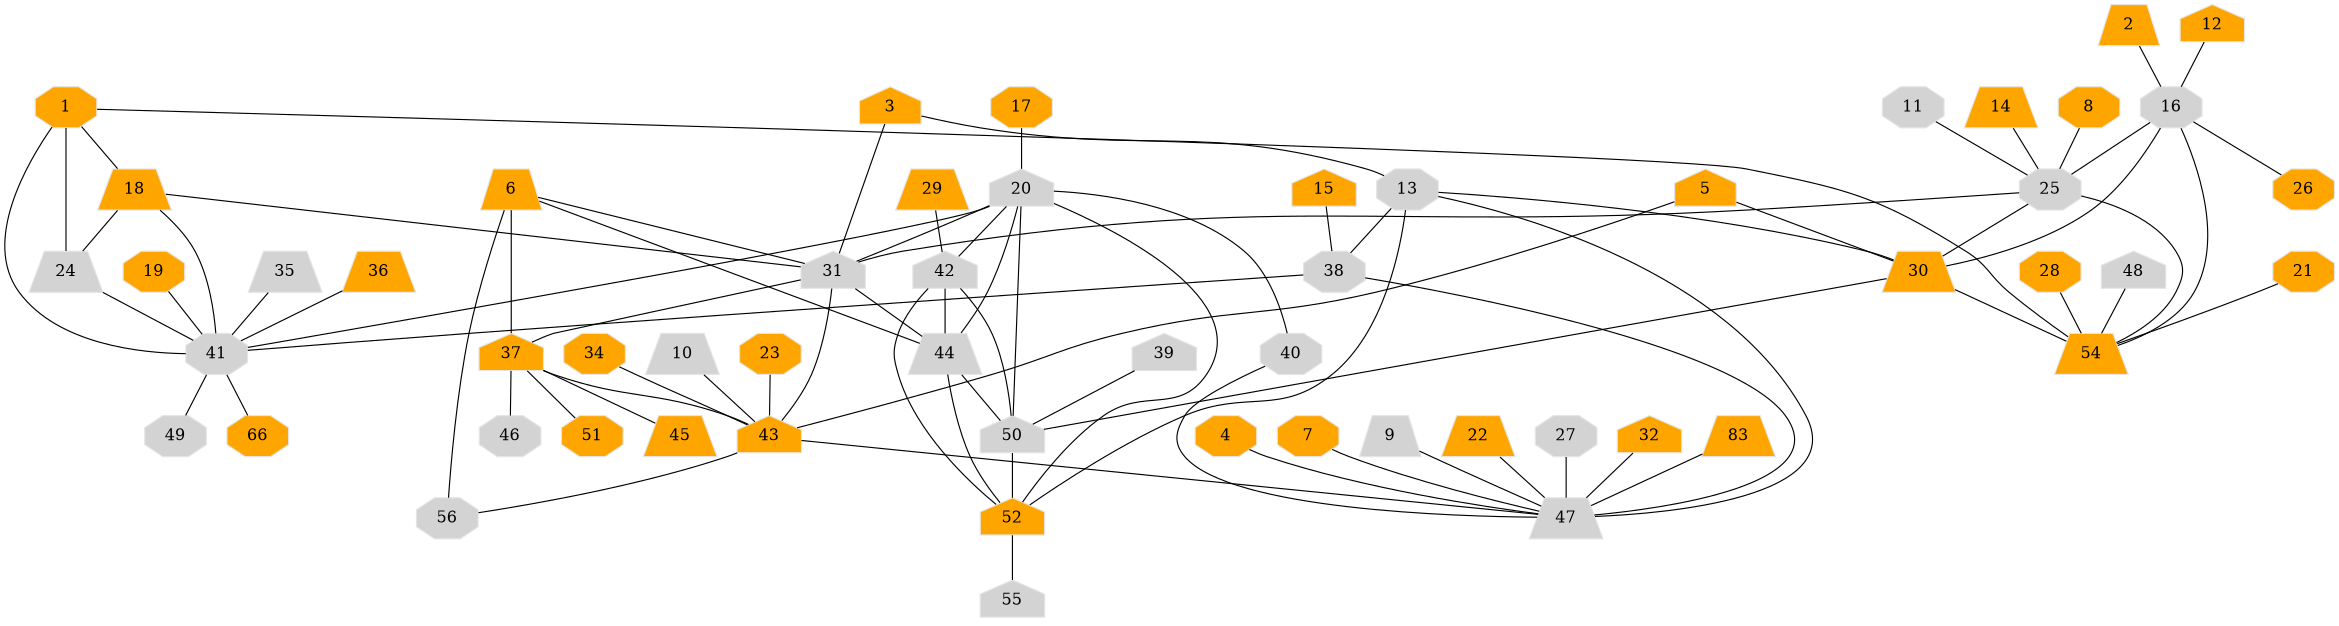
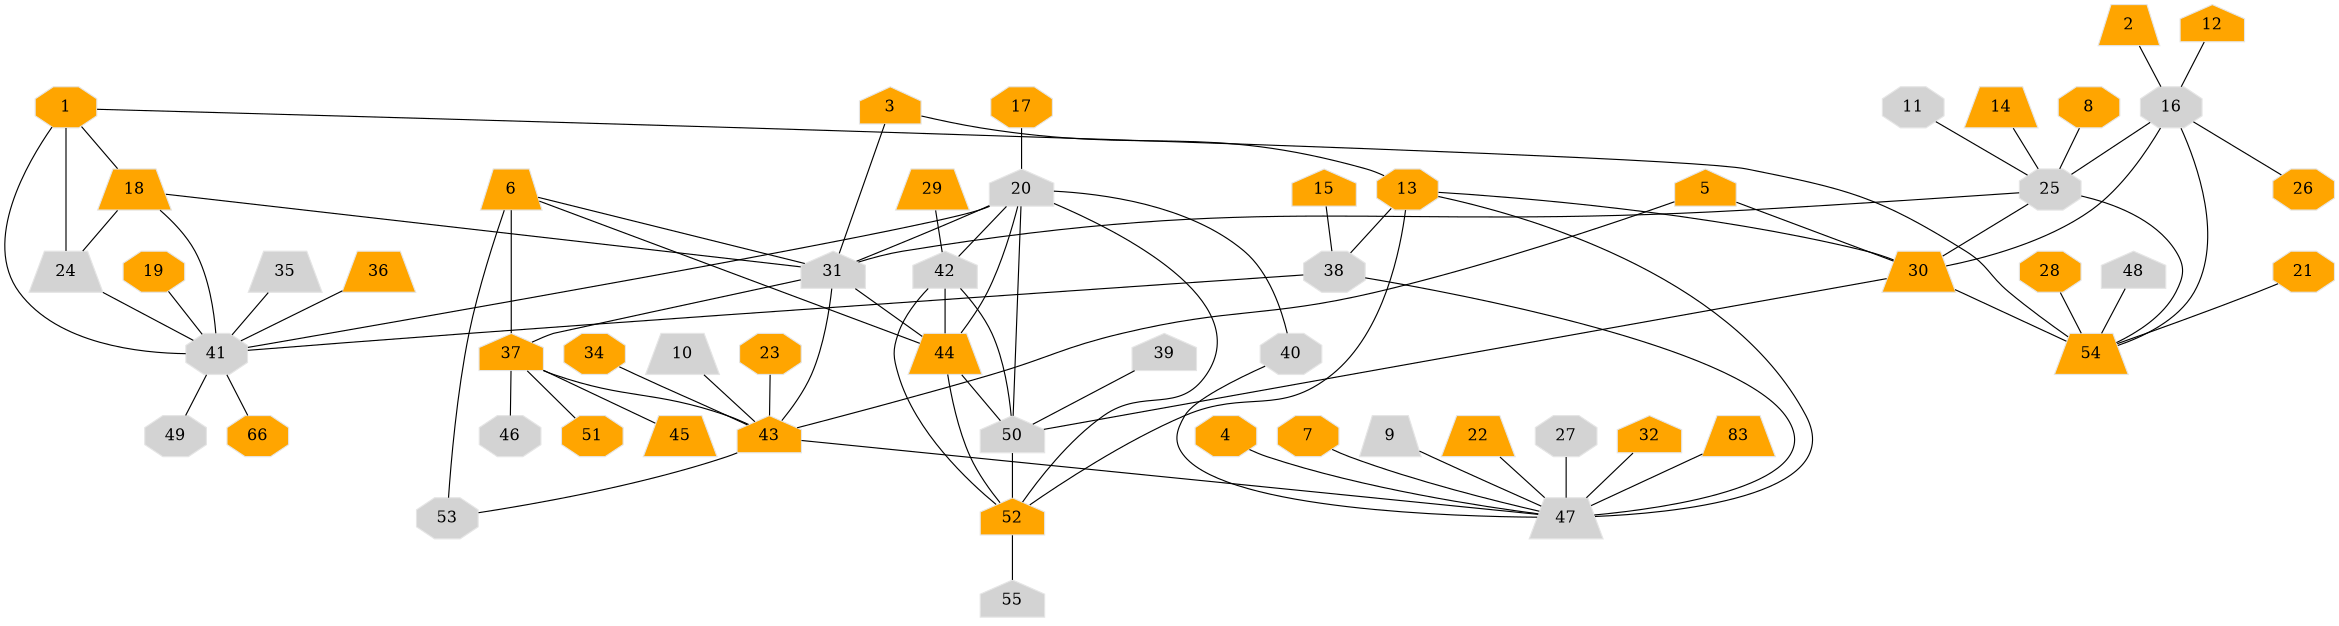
(1407, 190) -> (1407, 190)
(945, 354) -> (945, 354)
(447, 518) -> (447, 518)
